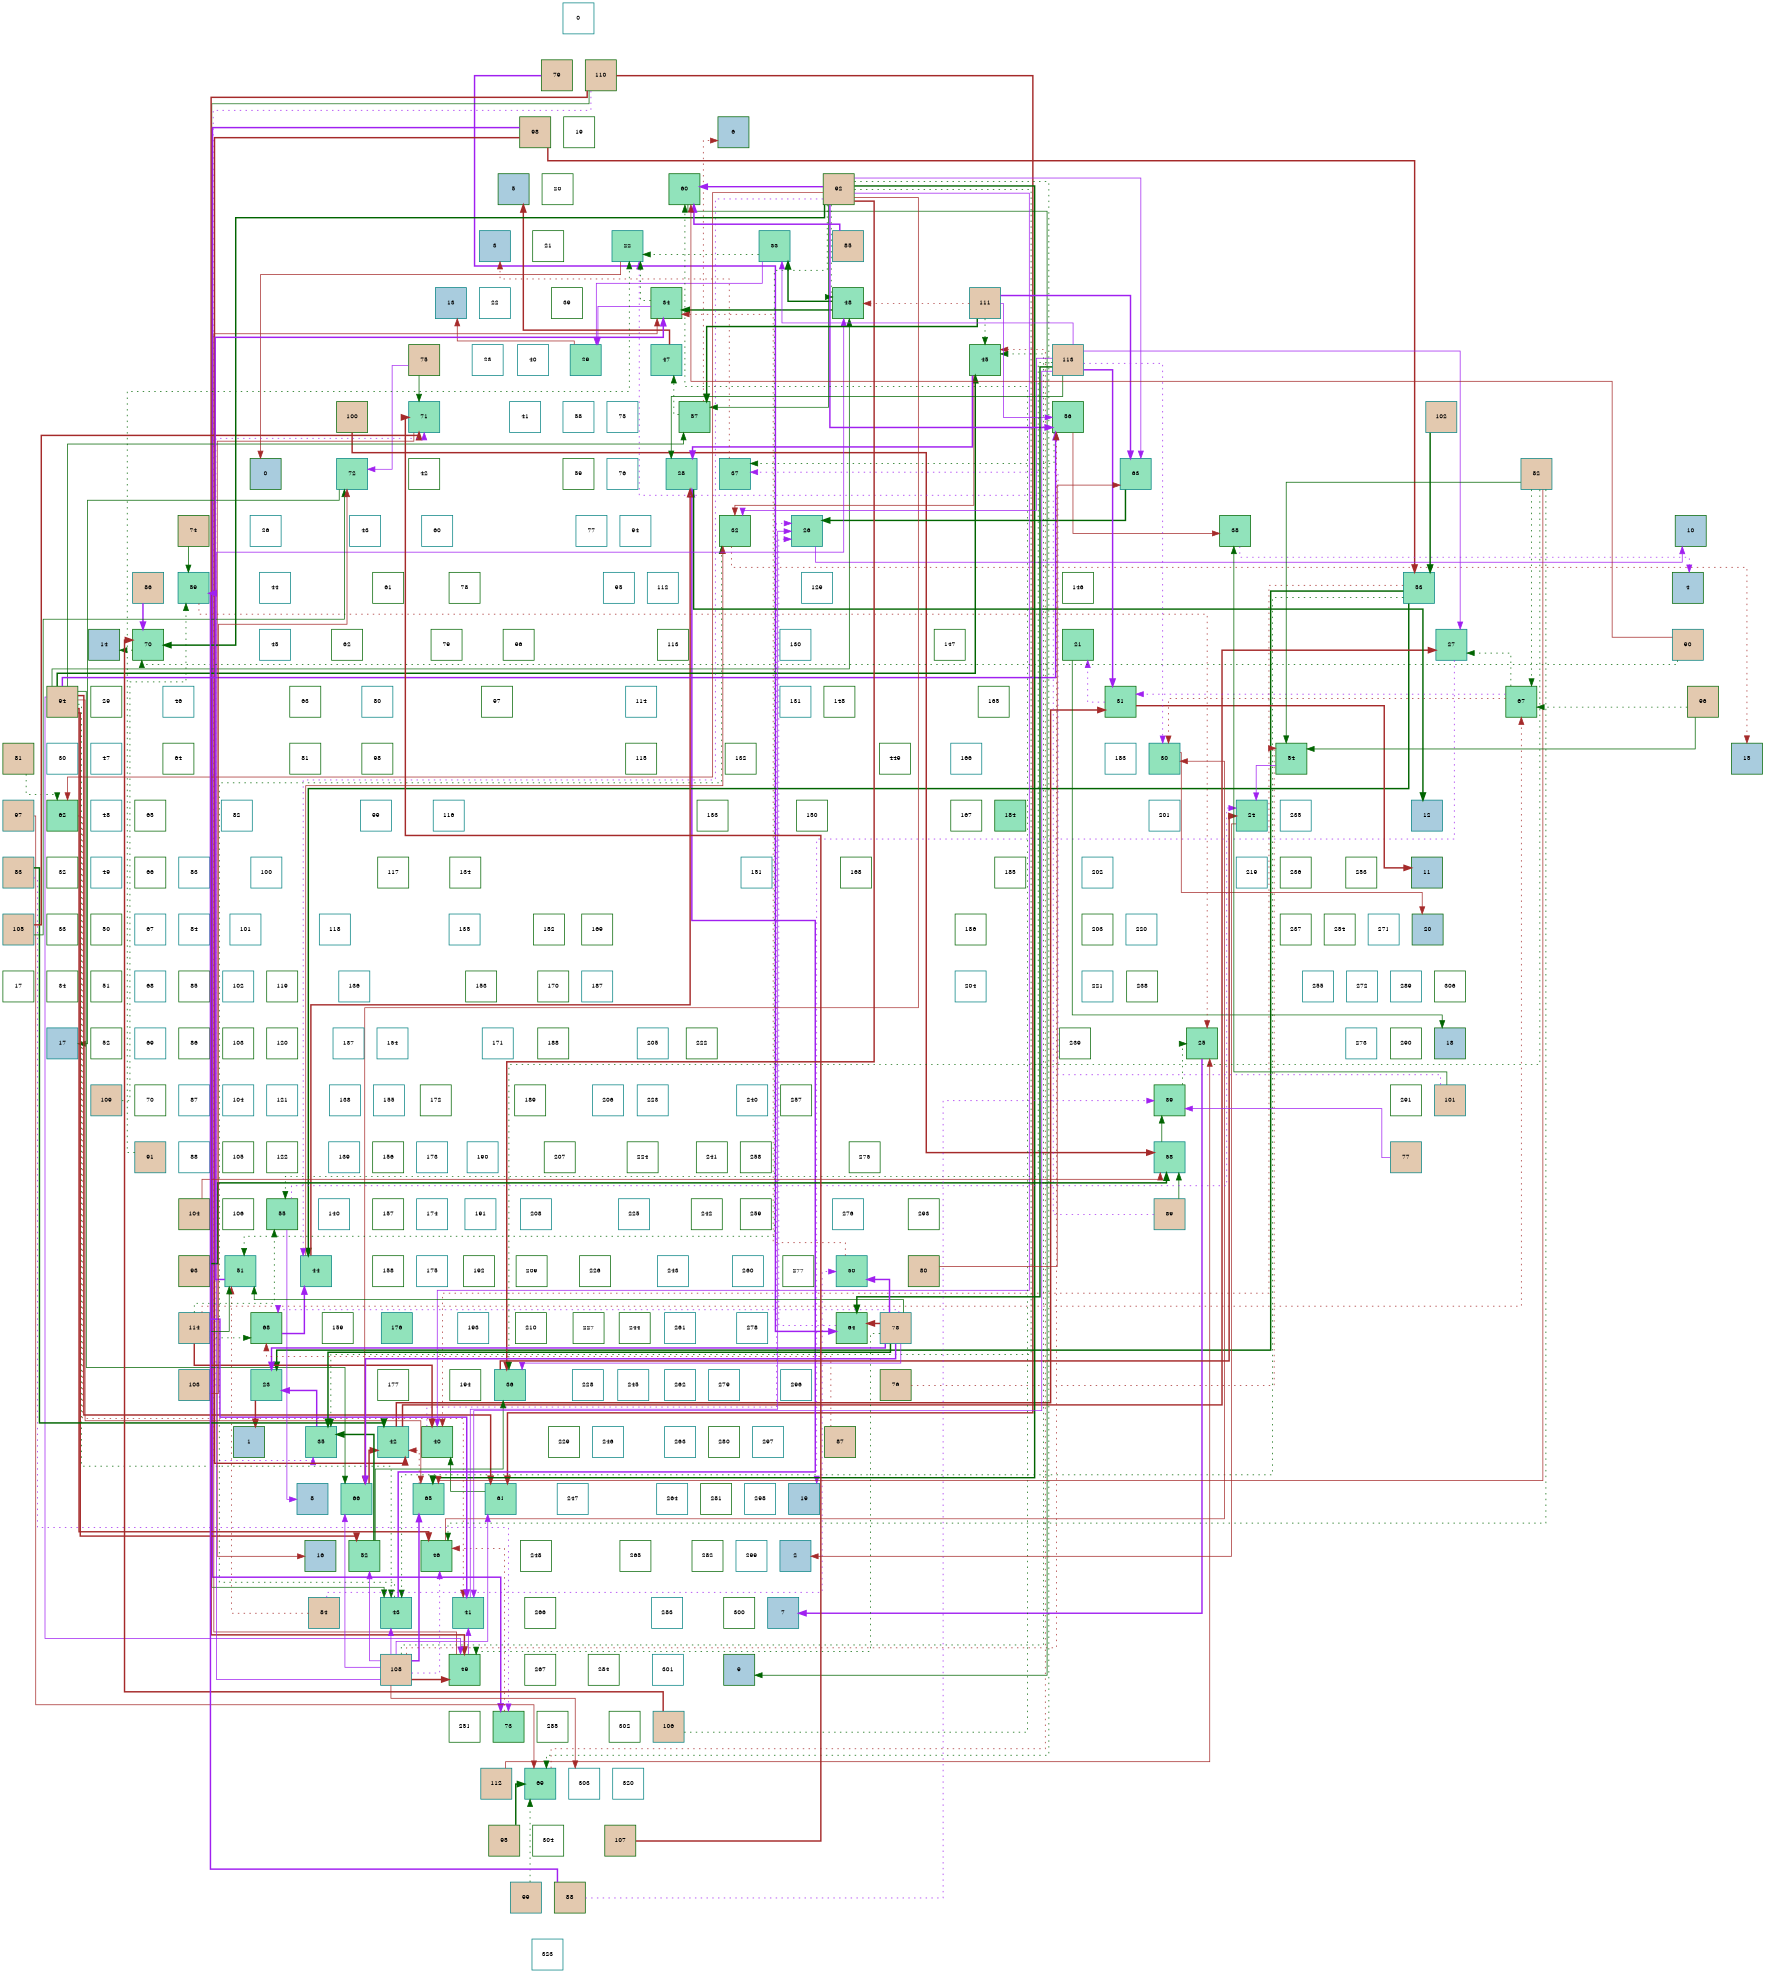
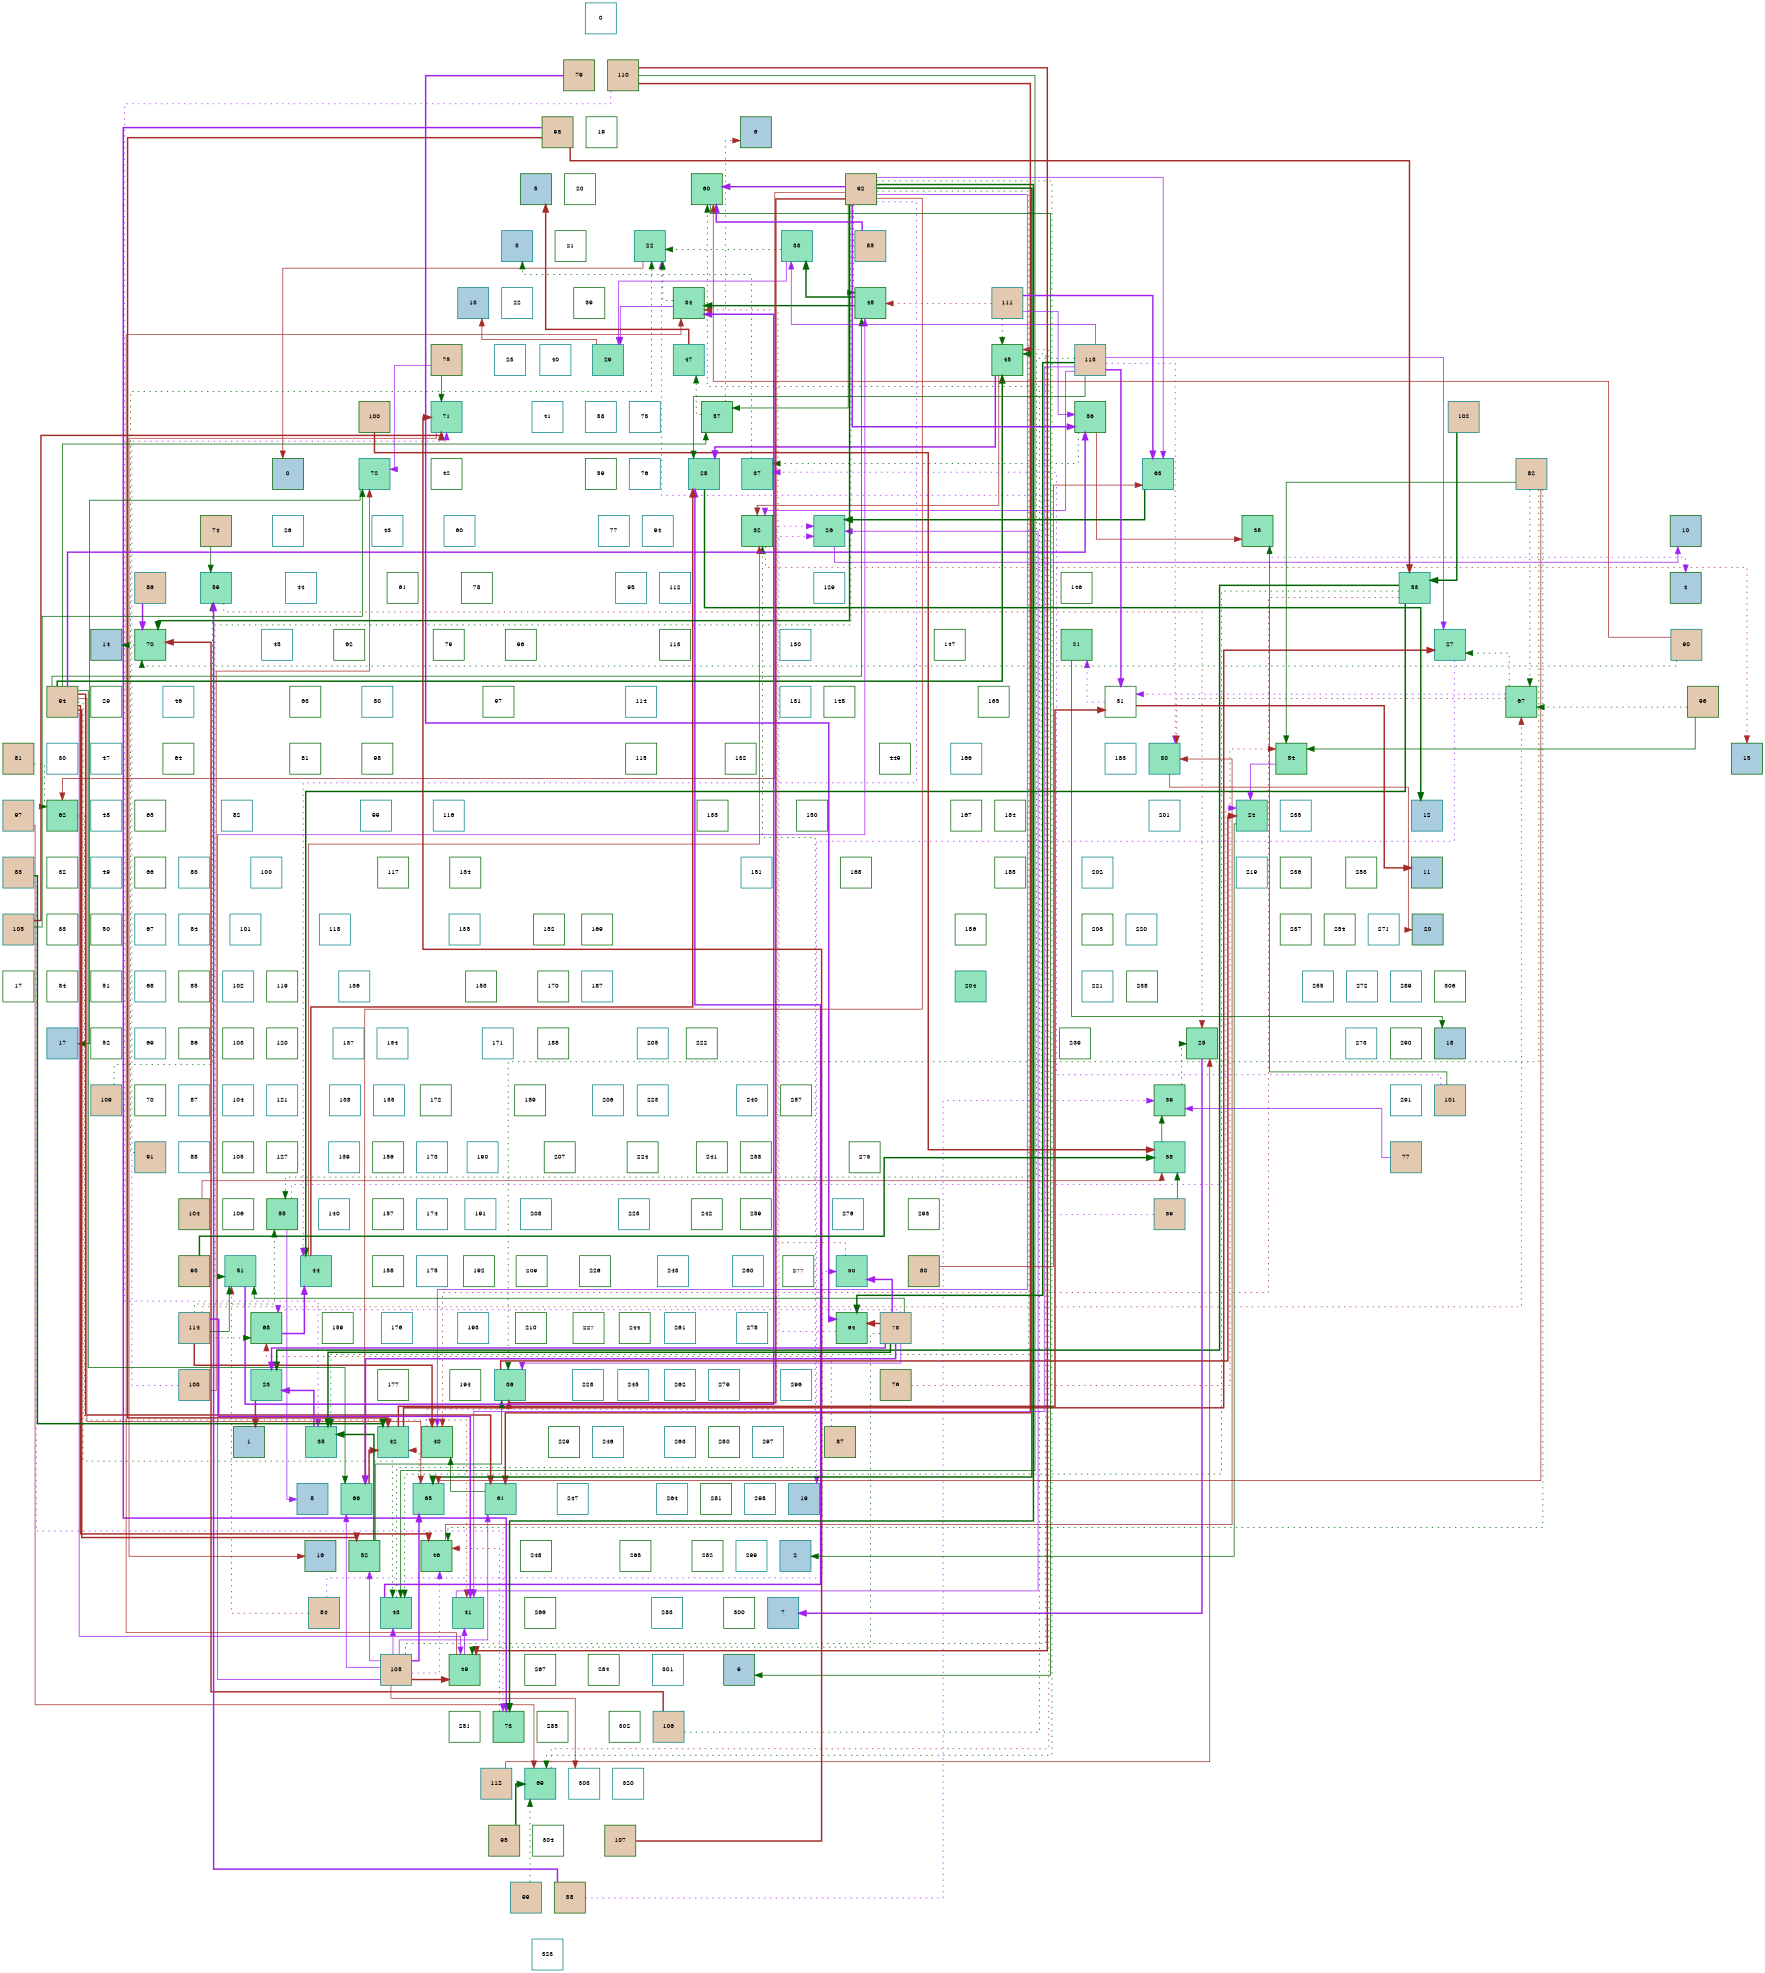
(720, 279) -> (736, 275)
(769, 327) -> none
(1121, 702) -> (1121, 702)
(1010, 816) -> (1010, 816)
(971, 986) -> (971, 986)
(1406, 1100) -> (1406, 1100)
(282, 1157) -> (282, 1157)
(397, 1328) -> (397, 1328)
(1056, 1372) -> none
(1231, 1394) -> (1234, 1541)
none -> (1033, 1513)
